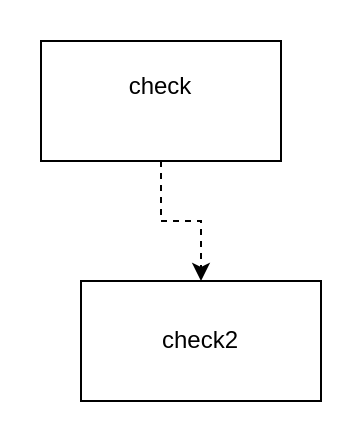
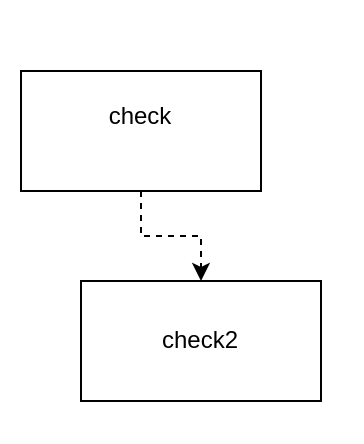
(161, 101) -> (141, 131)
